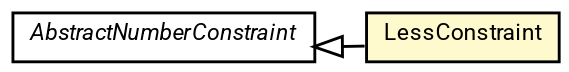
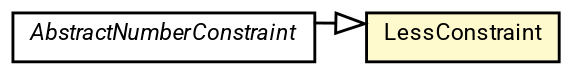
(354, 46) -> (325, 23)
